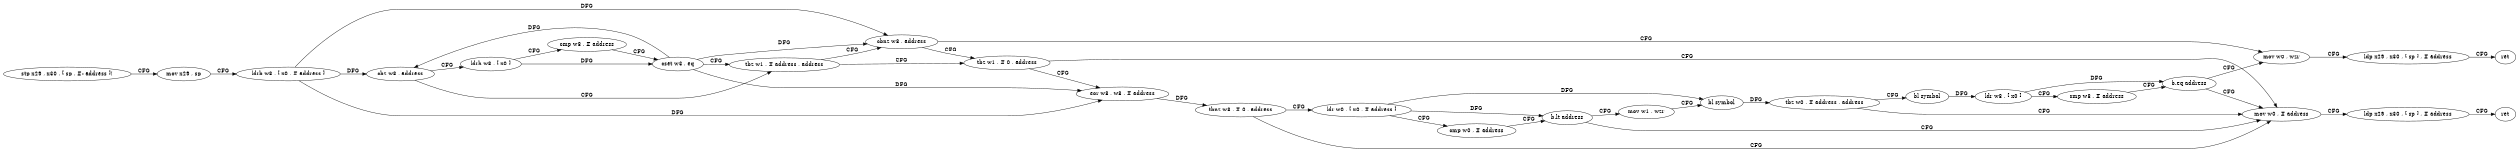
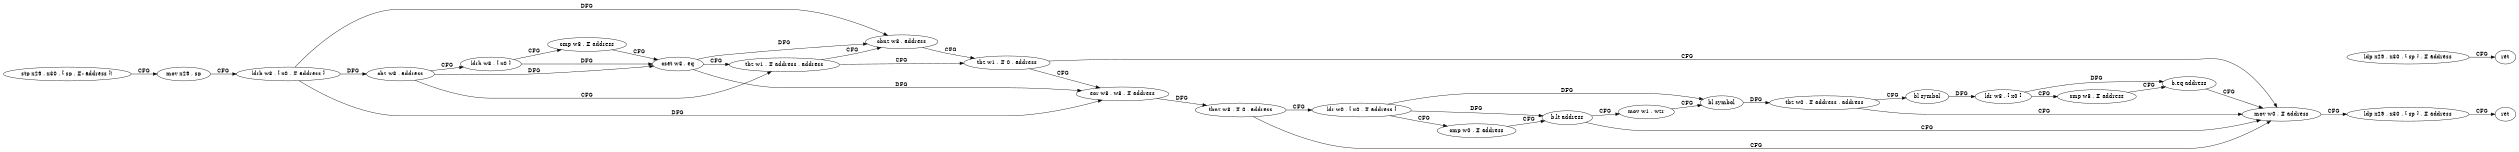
(544, 30) -> (542, 74)
(2282, 57) -> none
